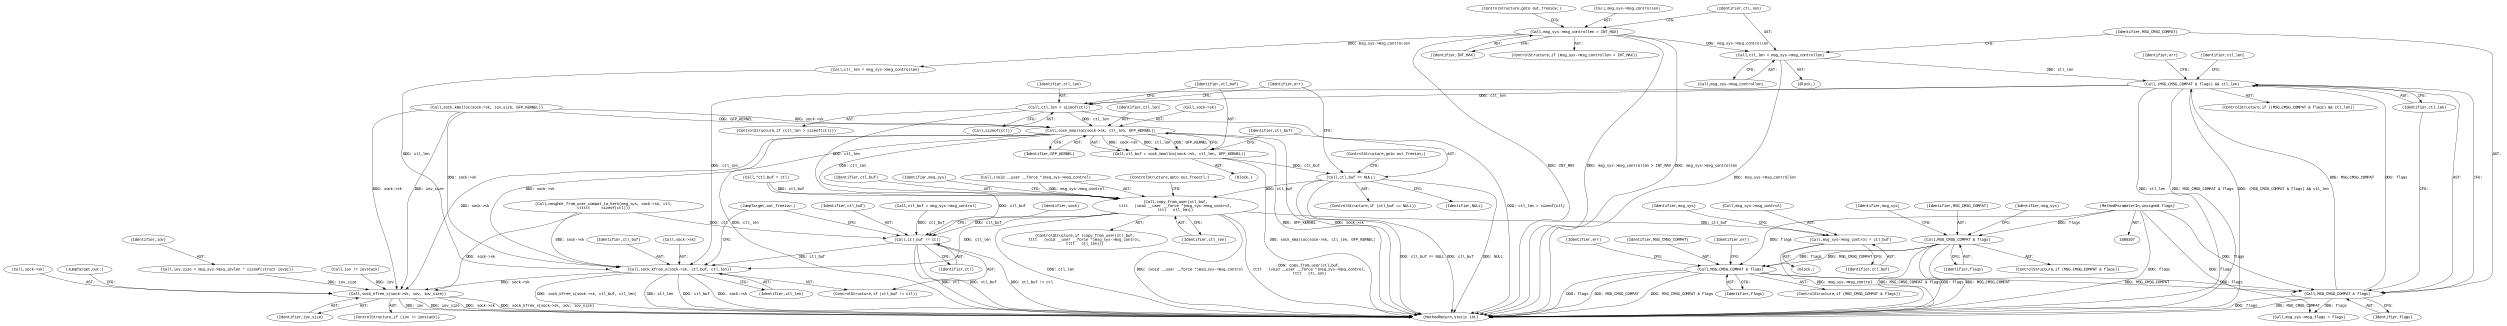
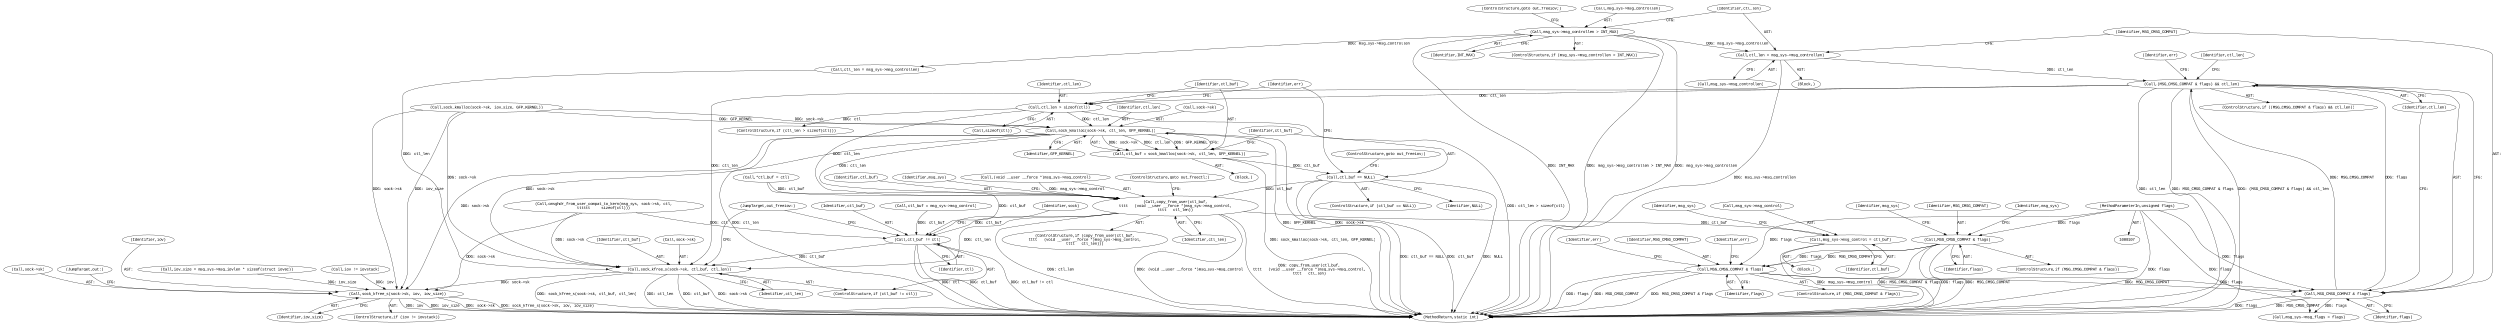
(852, 119) -> (852, 119)
(186, 254) -> (210, 286)
(365, 306) -> (365, 306)
